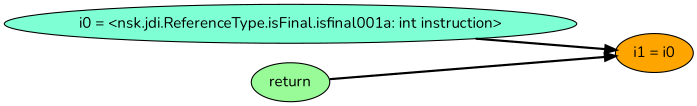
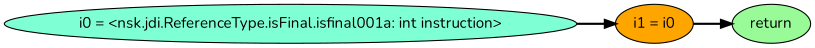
(467, 68) -> (707, 24)
